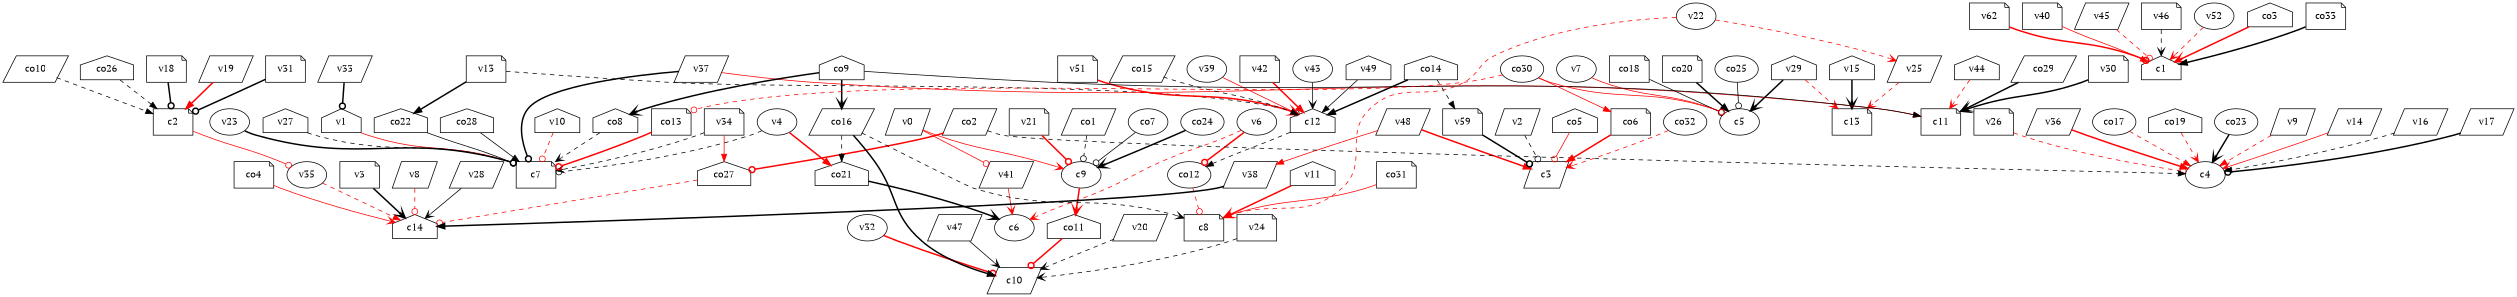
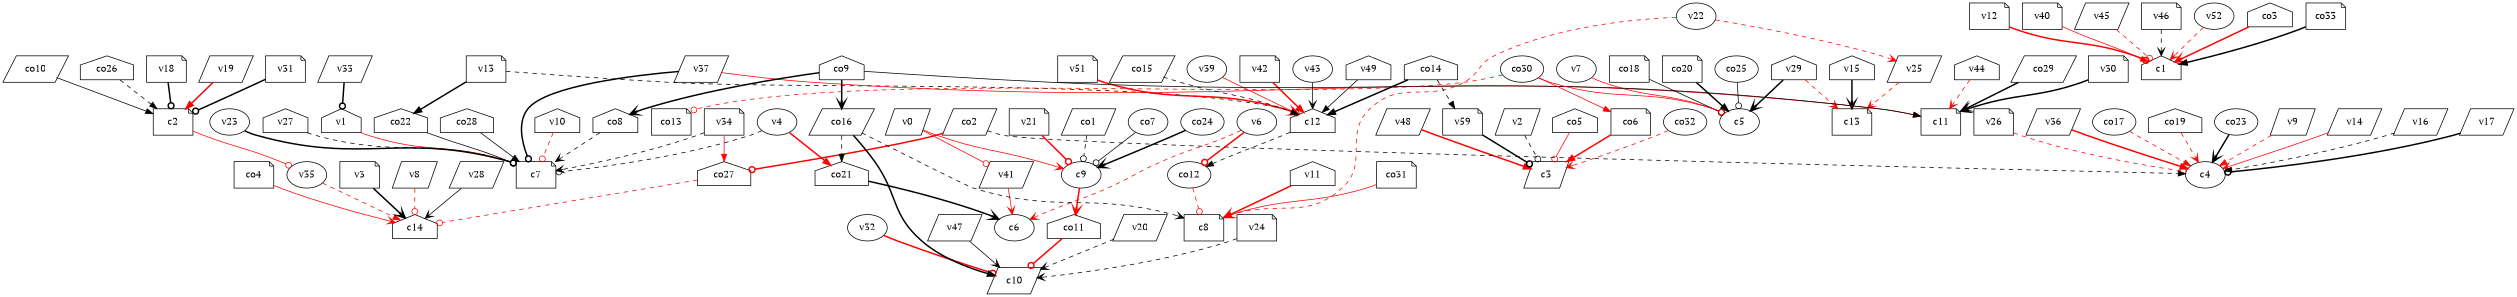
(1989, 16) -> (1989, 16)
(101, 94) -> (101, 94)
(607, 150) -> none
(1250, 175) -> none
